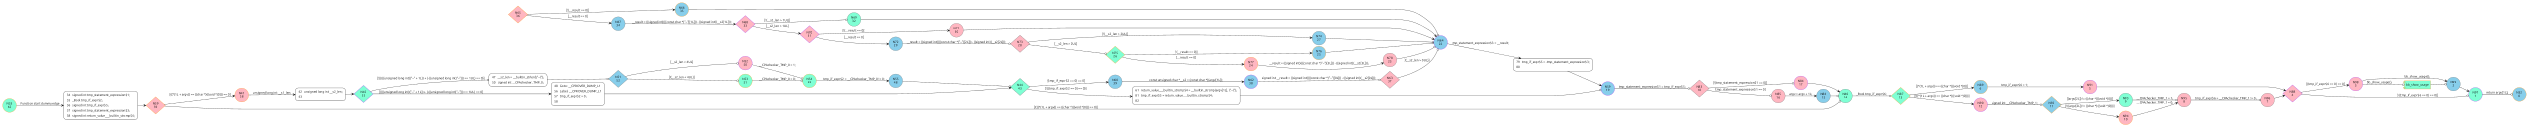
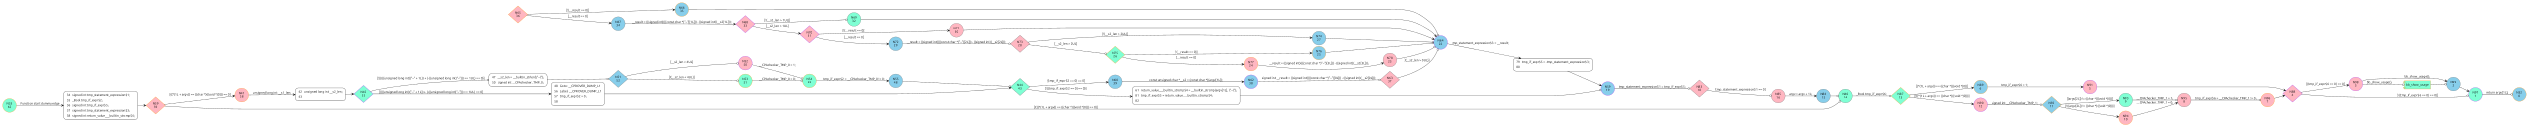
(1801, 83) -> none
(2268, 100) -> (2268, 100)
